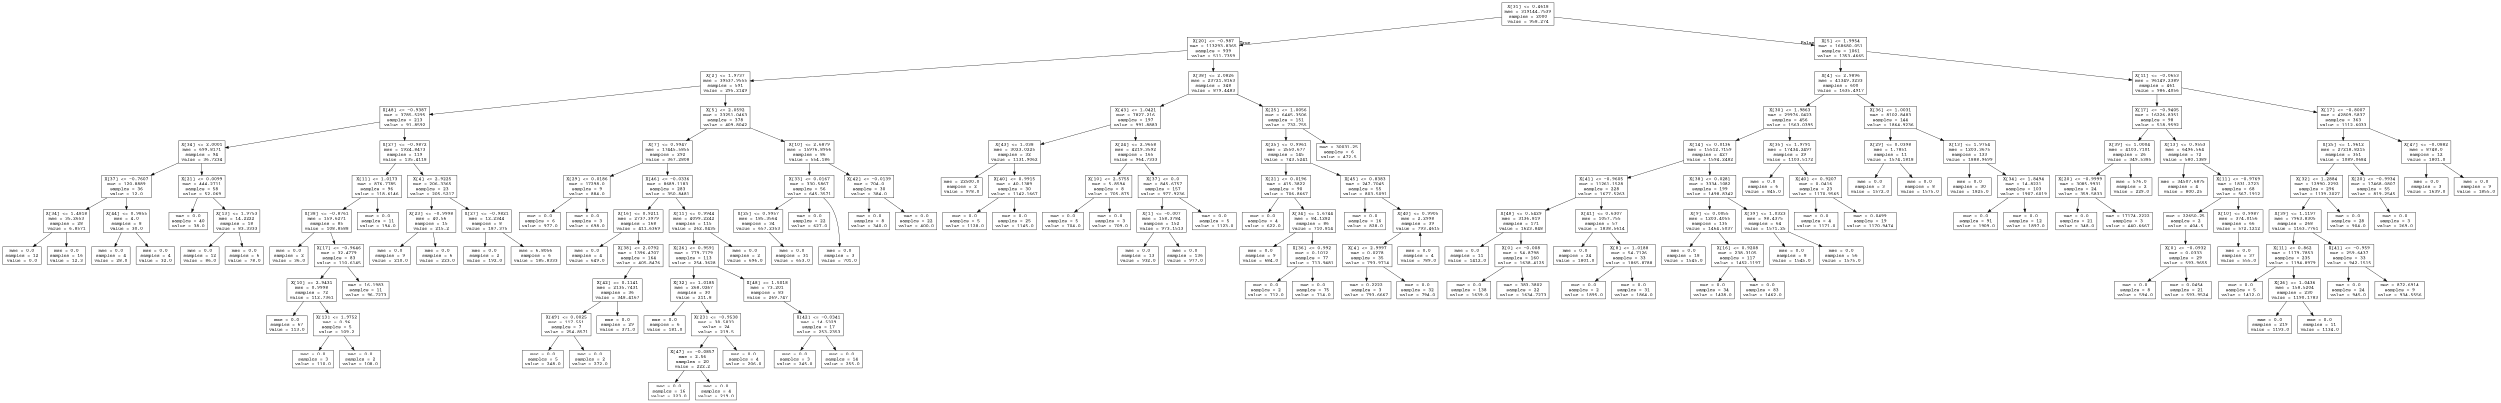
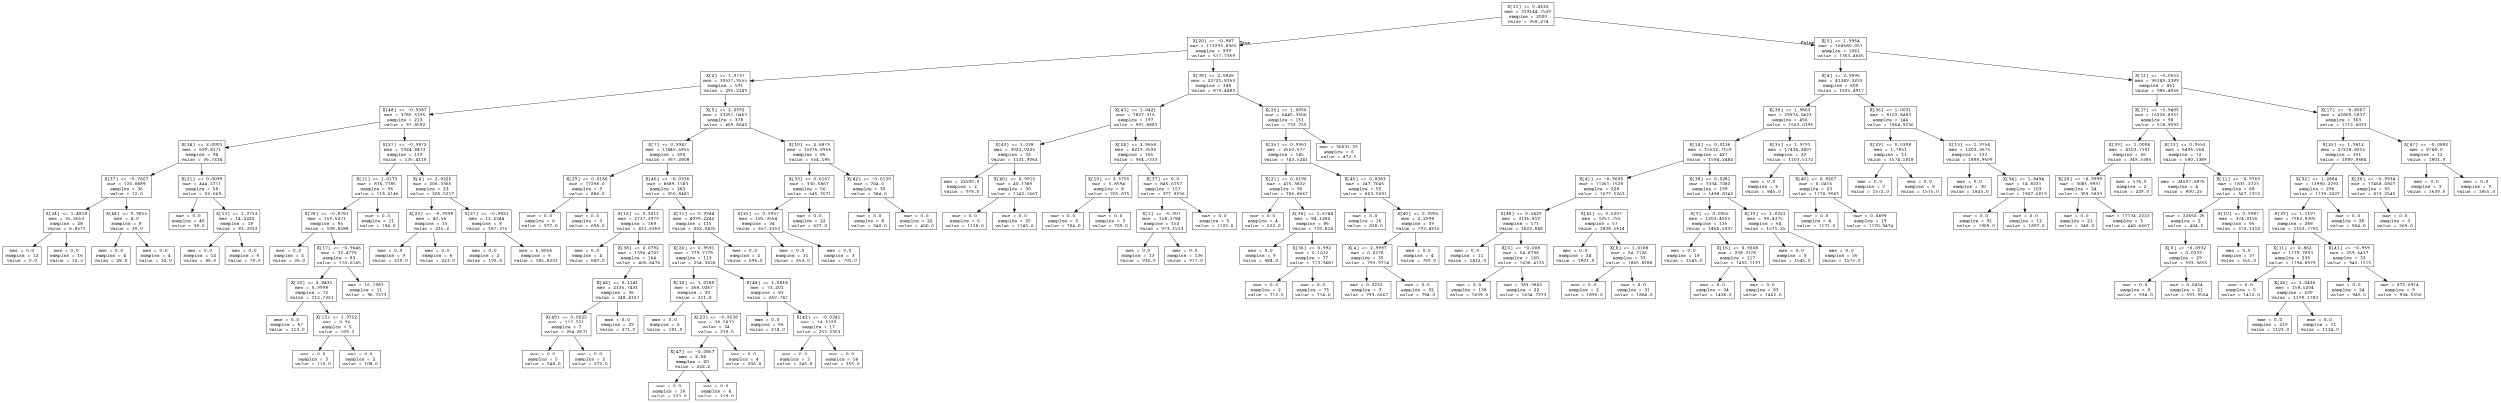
(836, 219) -> (801, 238)
(1420, 241) -> (1416, 238)
none -> (767, 325)
